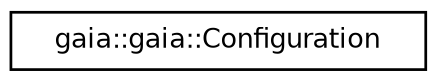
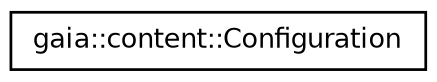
(218, 41) -> (218, 41)
